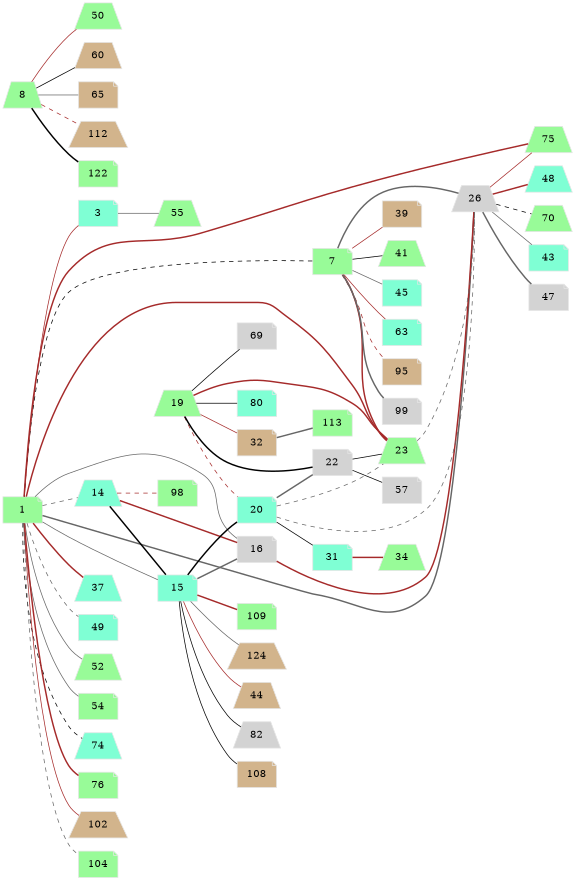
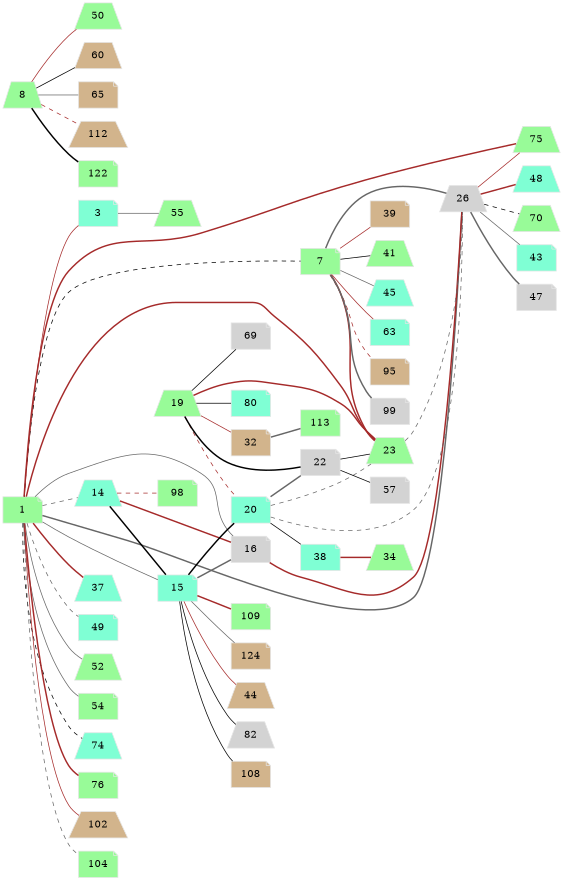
(402, 293) -> (390, 293)
(332, 557) -> (320, 557)
(257, 656) -> (251, 656)
